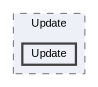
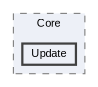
(49, 24) -> (49, 24)
